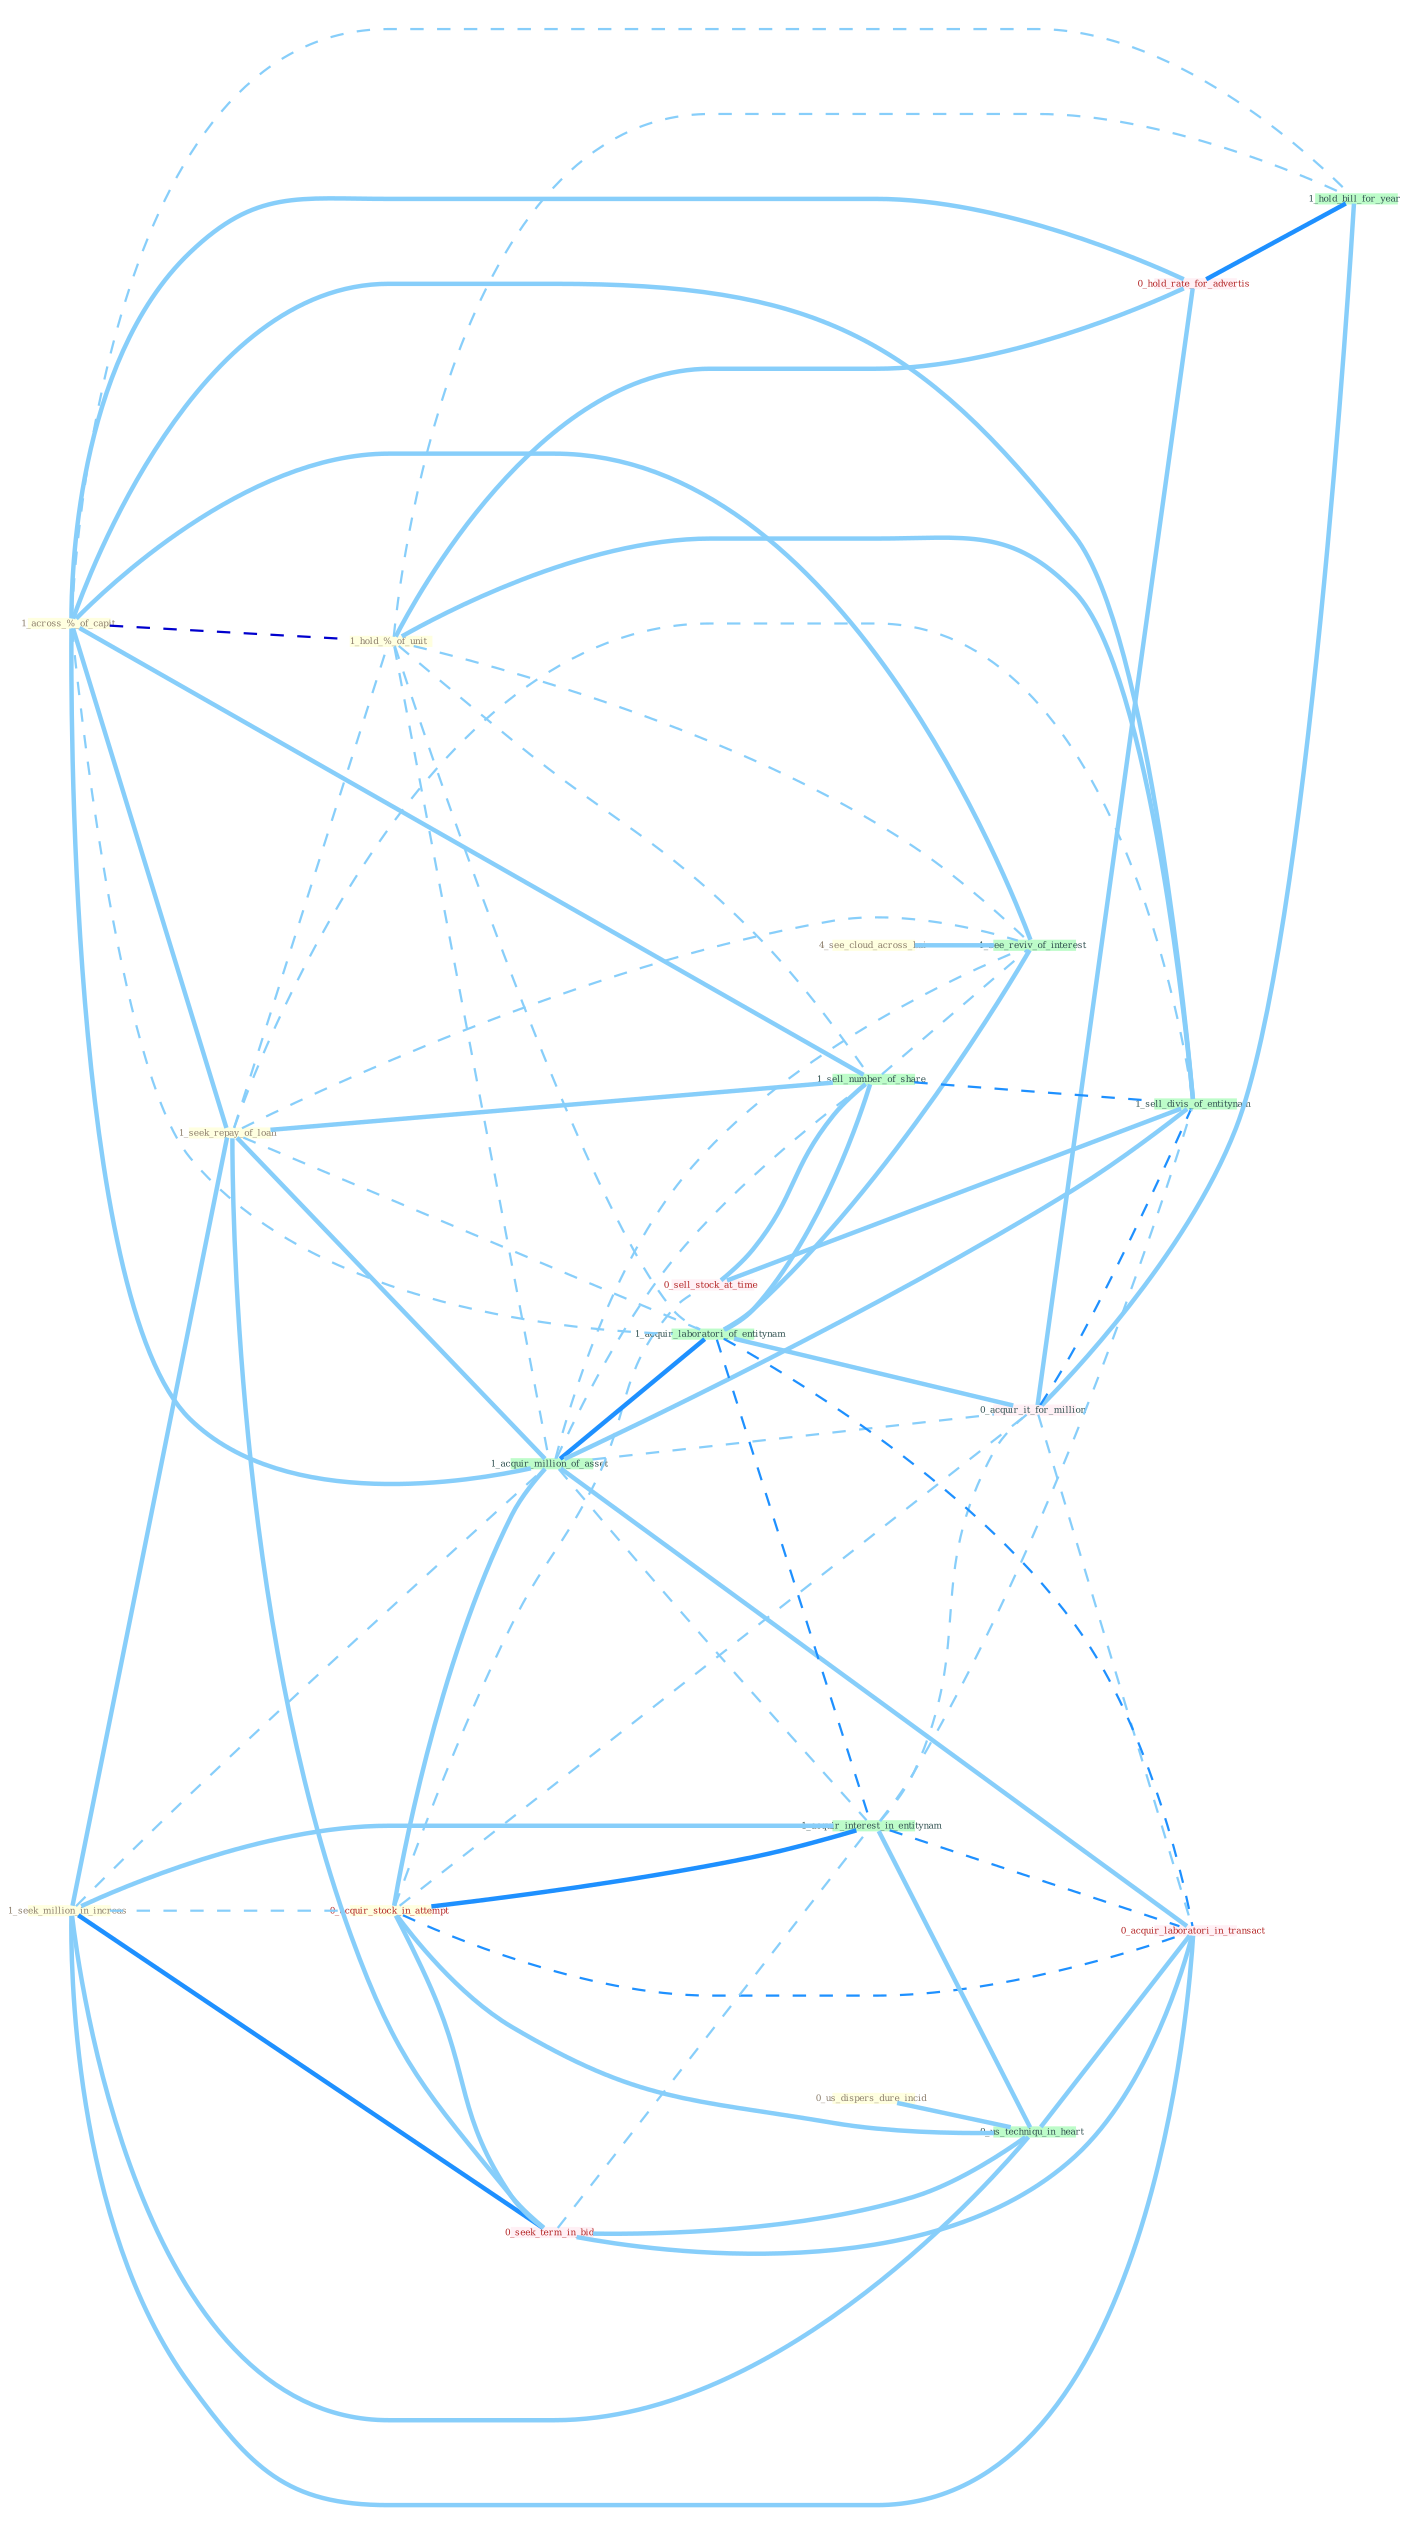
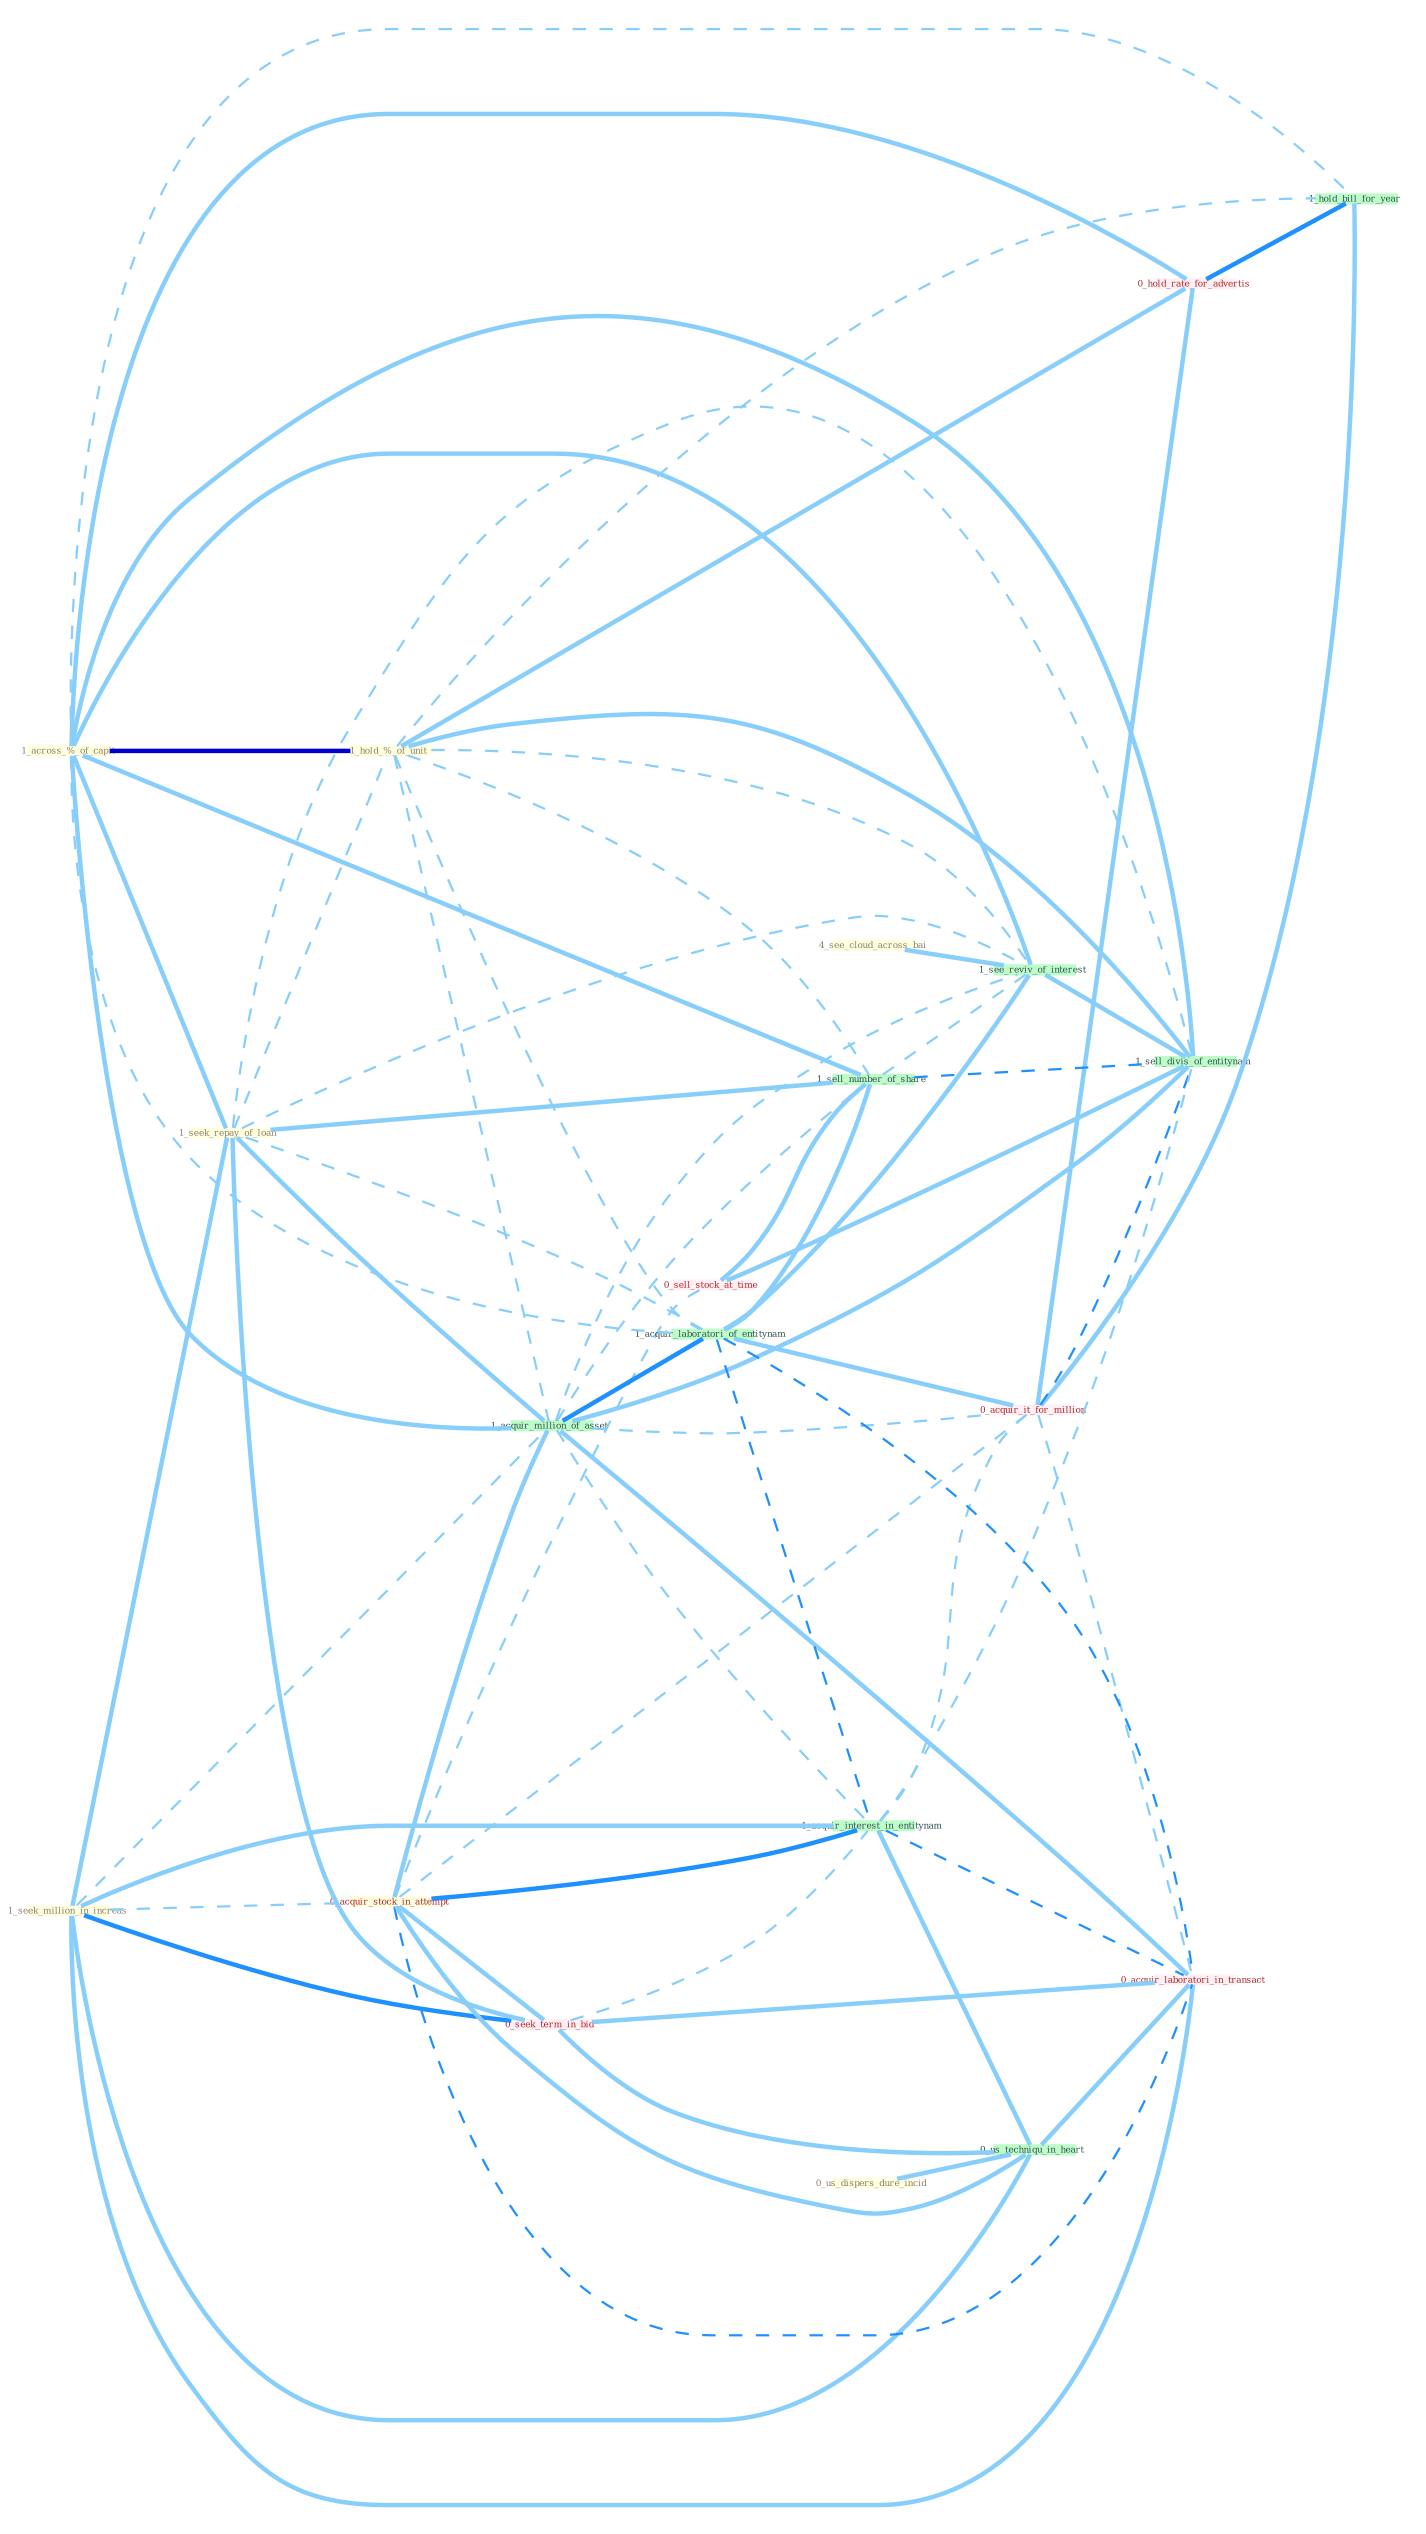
(230, 632) -> (230, 751)
none -> (1115, 1016)
(1035, 1410) -> (1035, 1410)
